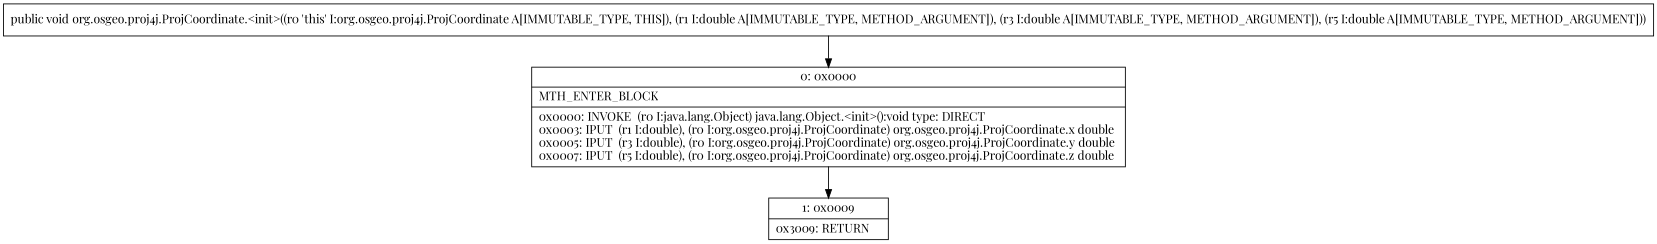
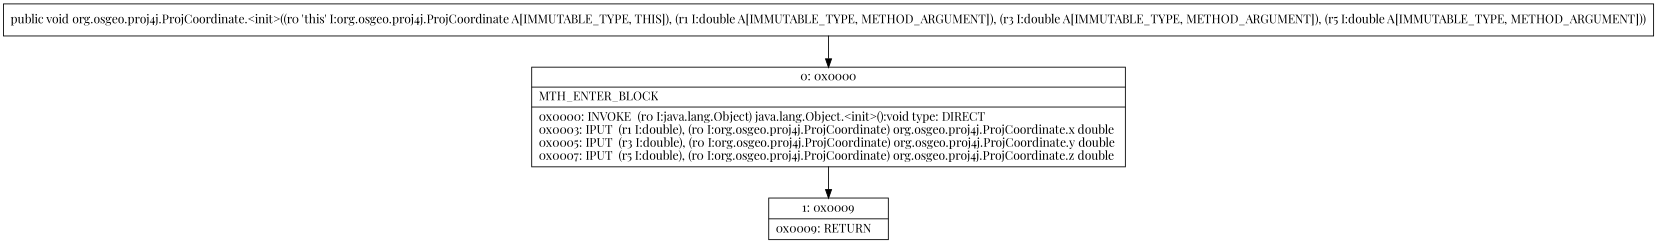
(828, 229) -> (829, 229)
